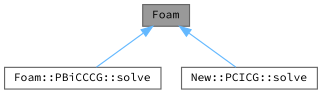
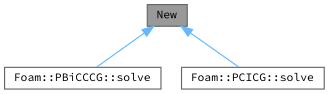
(166, 15) -> (167, 15)
(249, 78) -> (253, 78)
